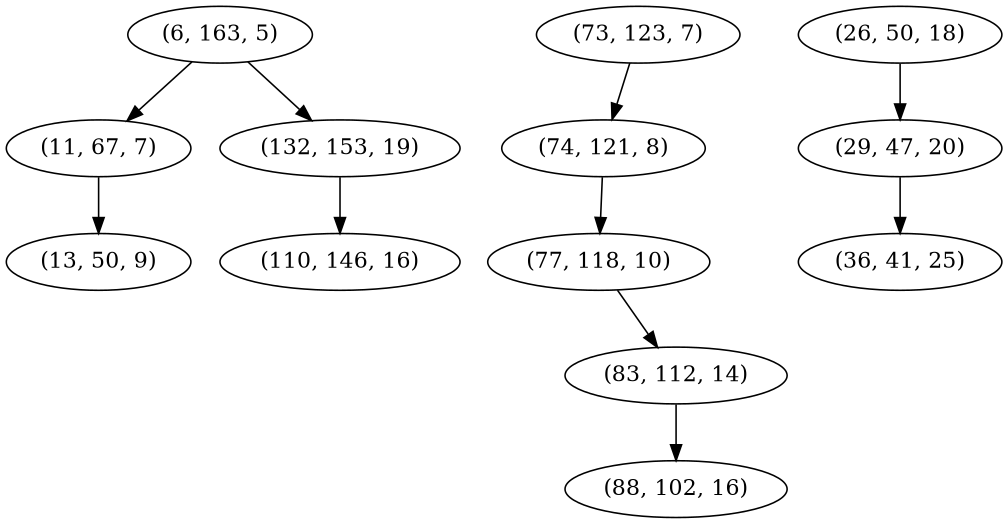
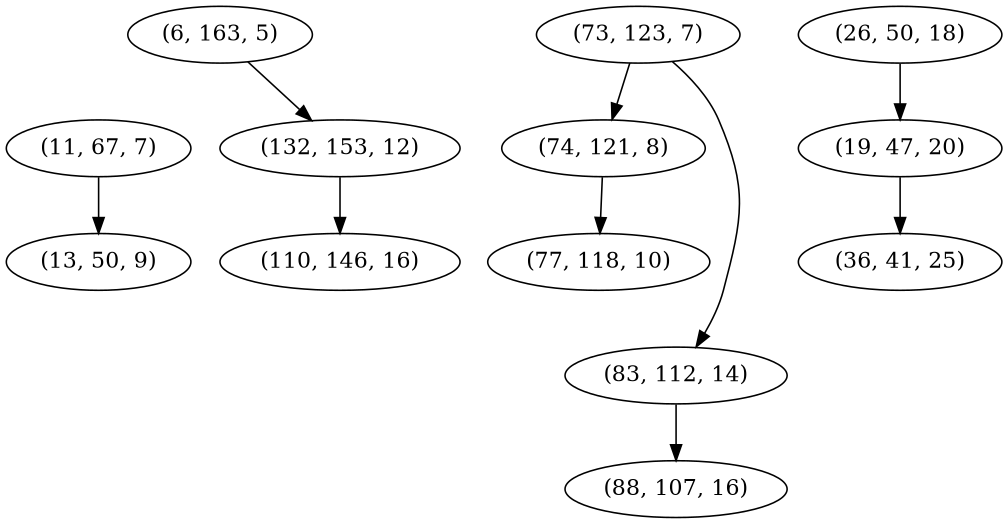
(166, 86) -> none
(340, 148) -> (340, 148)
(900, 148) -> (900, 148)
(633, 312) -> (739, 191)
(676, 489) -> (676, 489)
